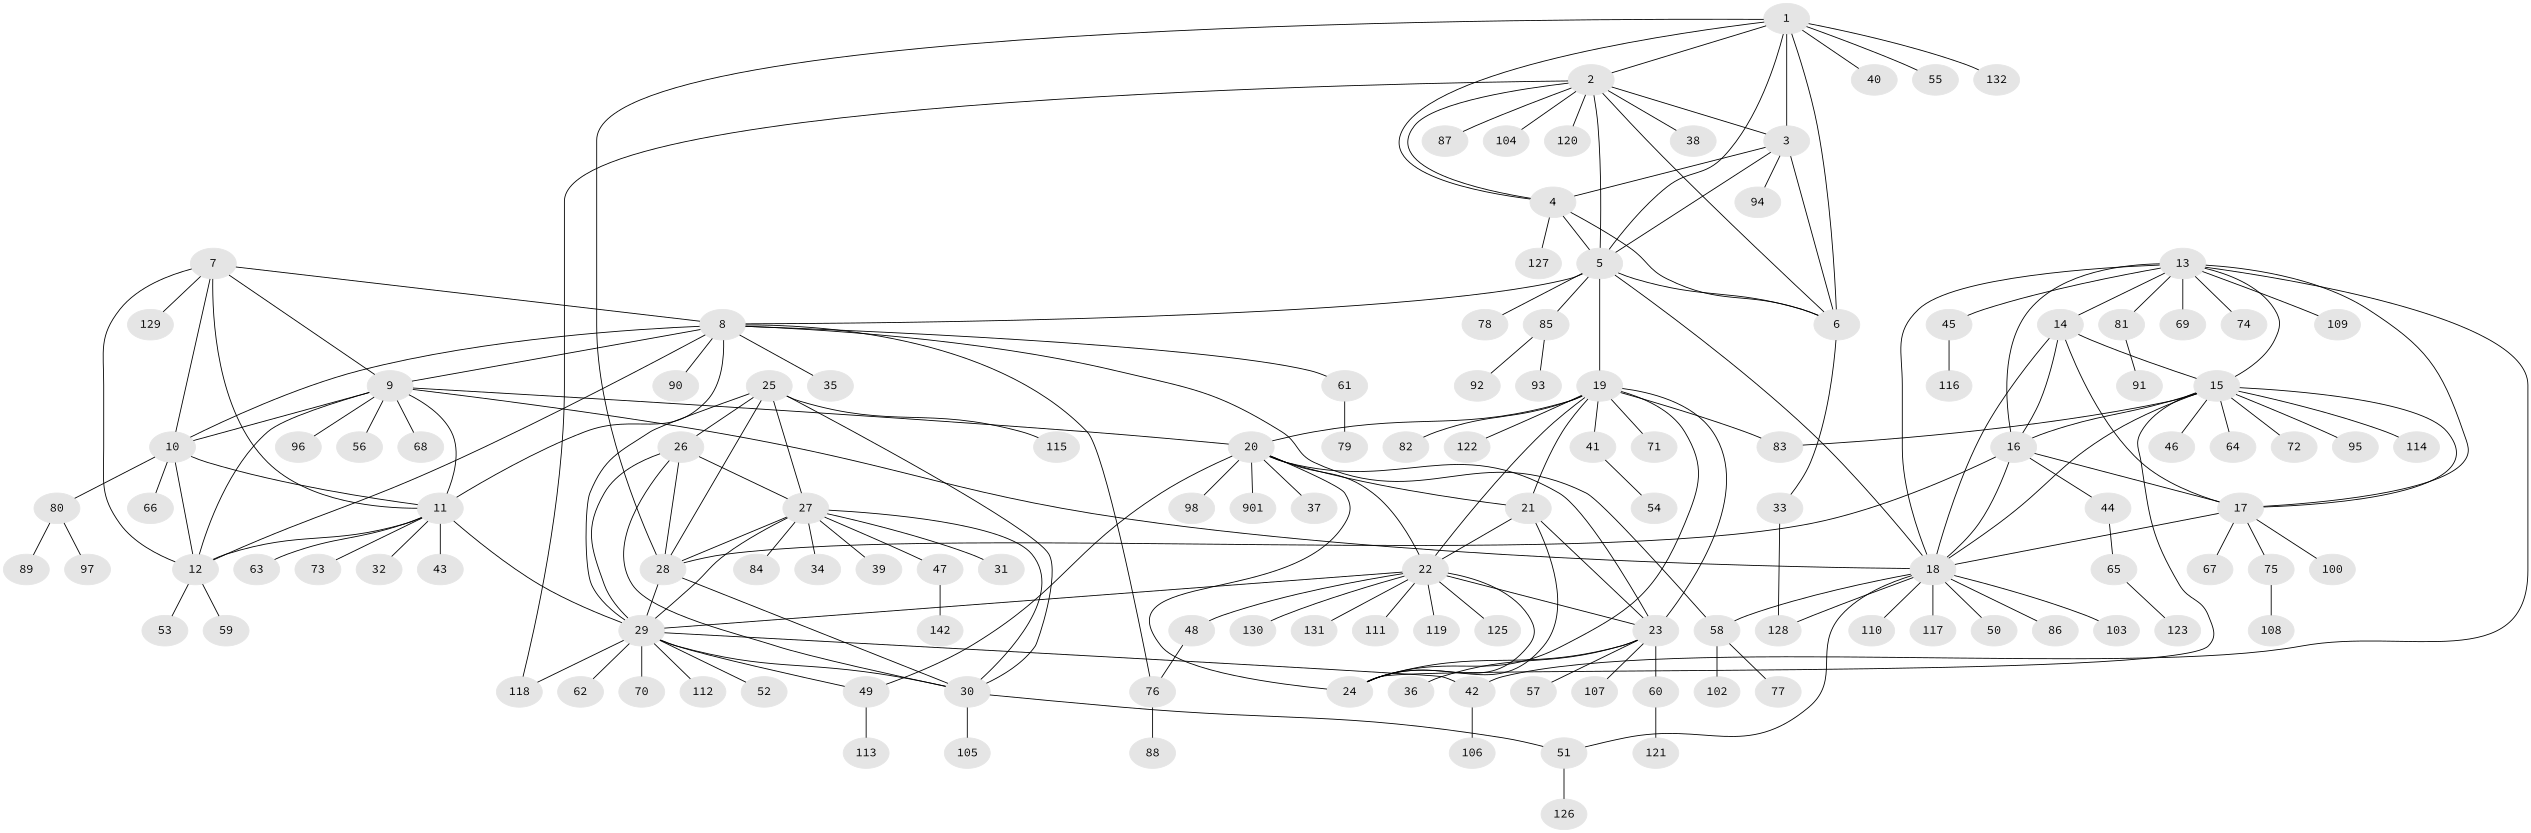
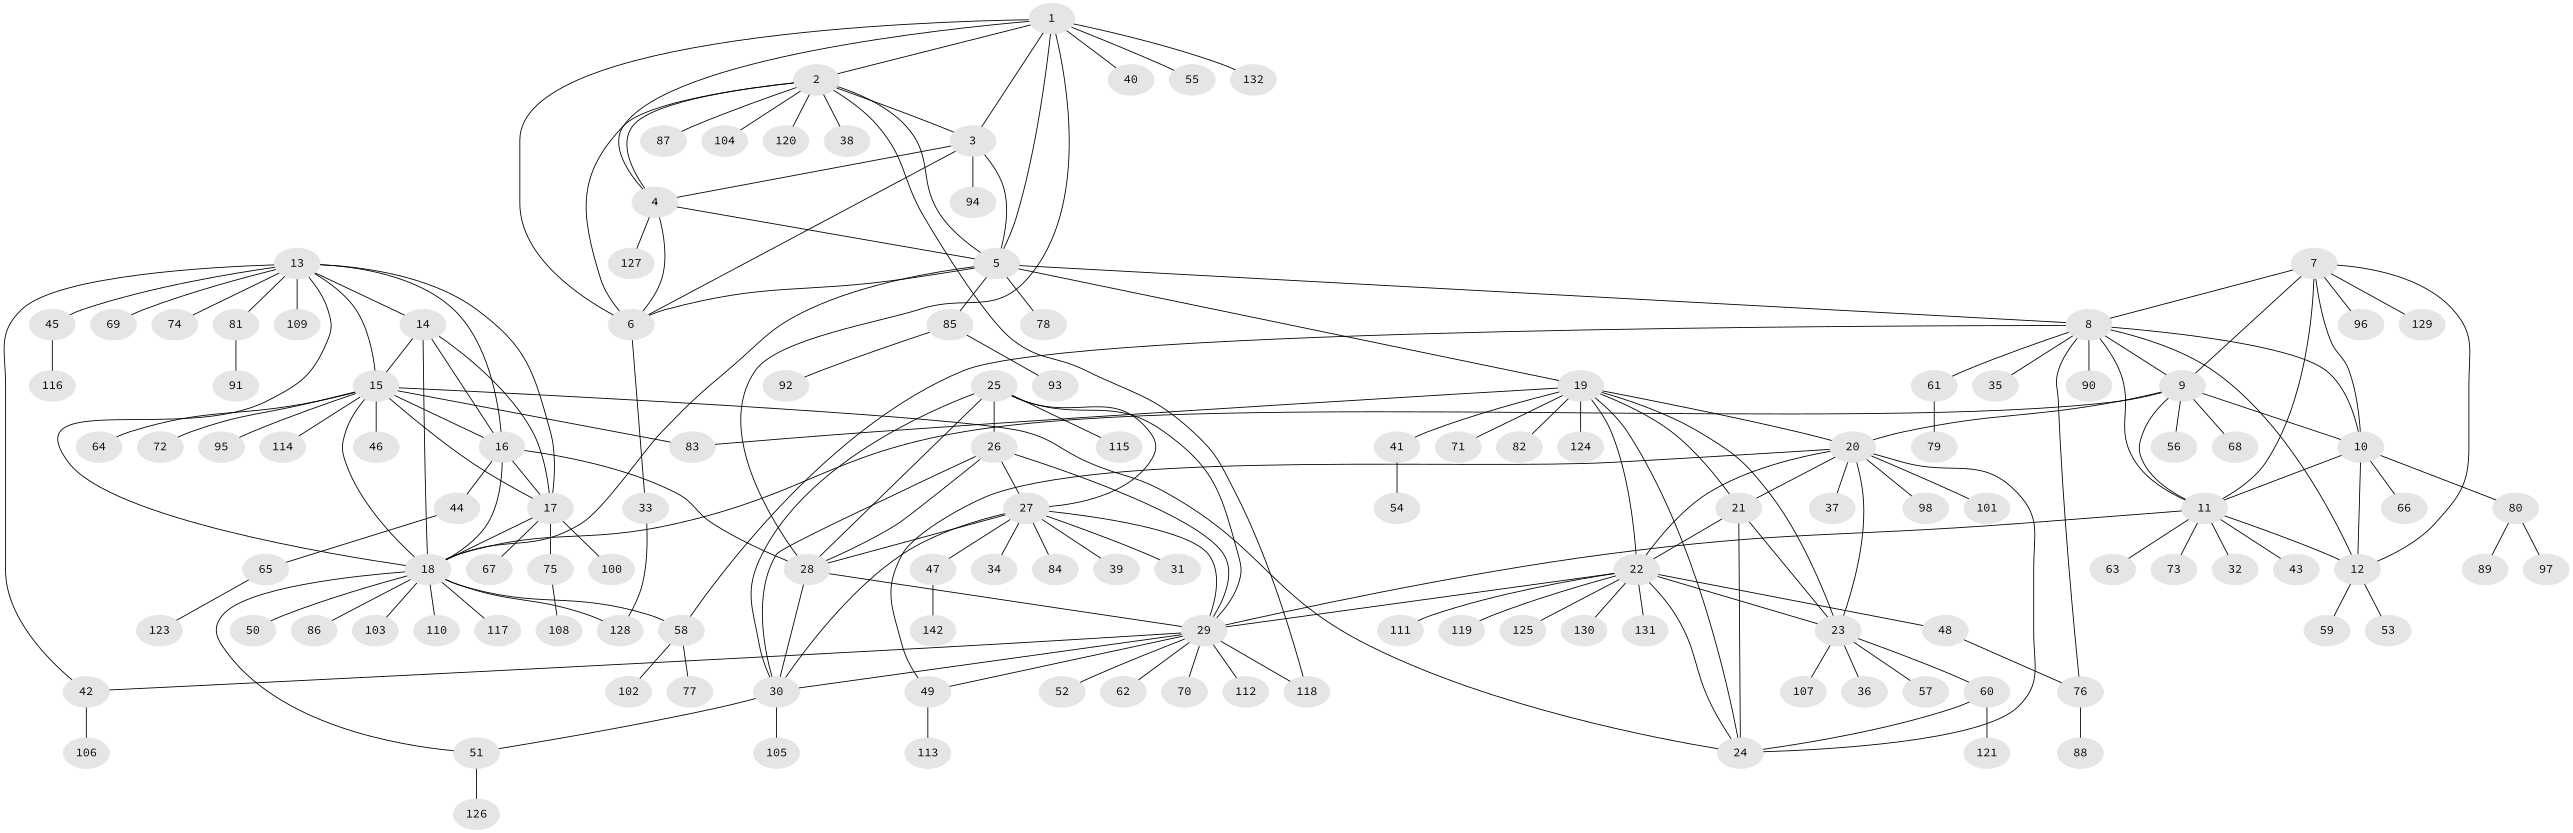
(344, 417) -> (2338, 294)
(261, 439) -> none
(1467, 447) -> (1581, 447)
(1253, 508) -> (1987, 508)
(1482, 661) -> (1867, 731)
